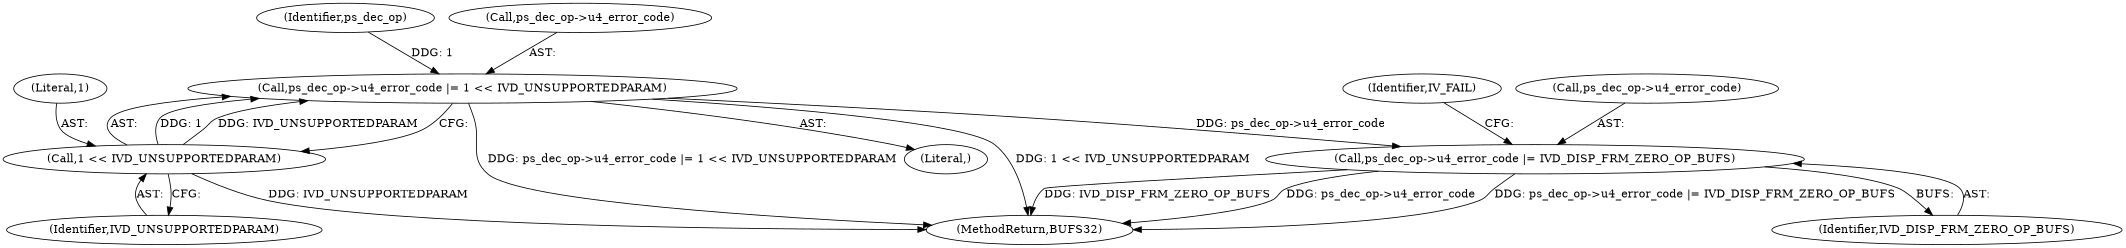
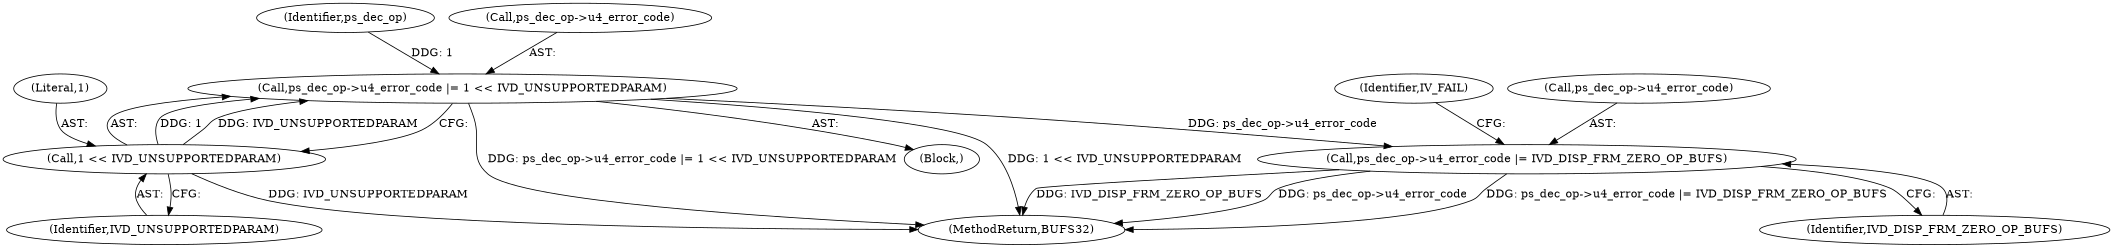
(946, 159) -> (942, 159)
(1937, 195) -> (1923, 195)
